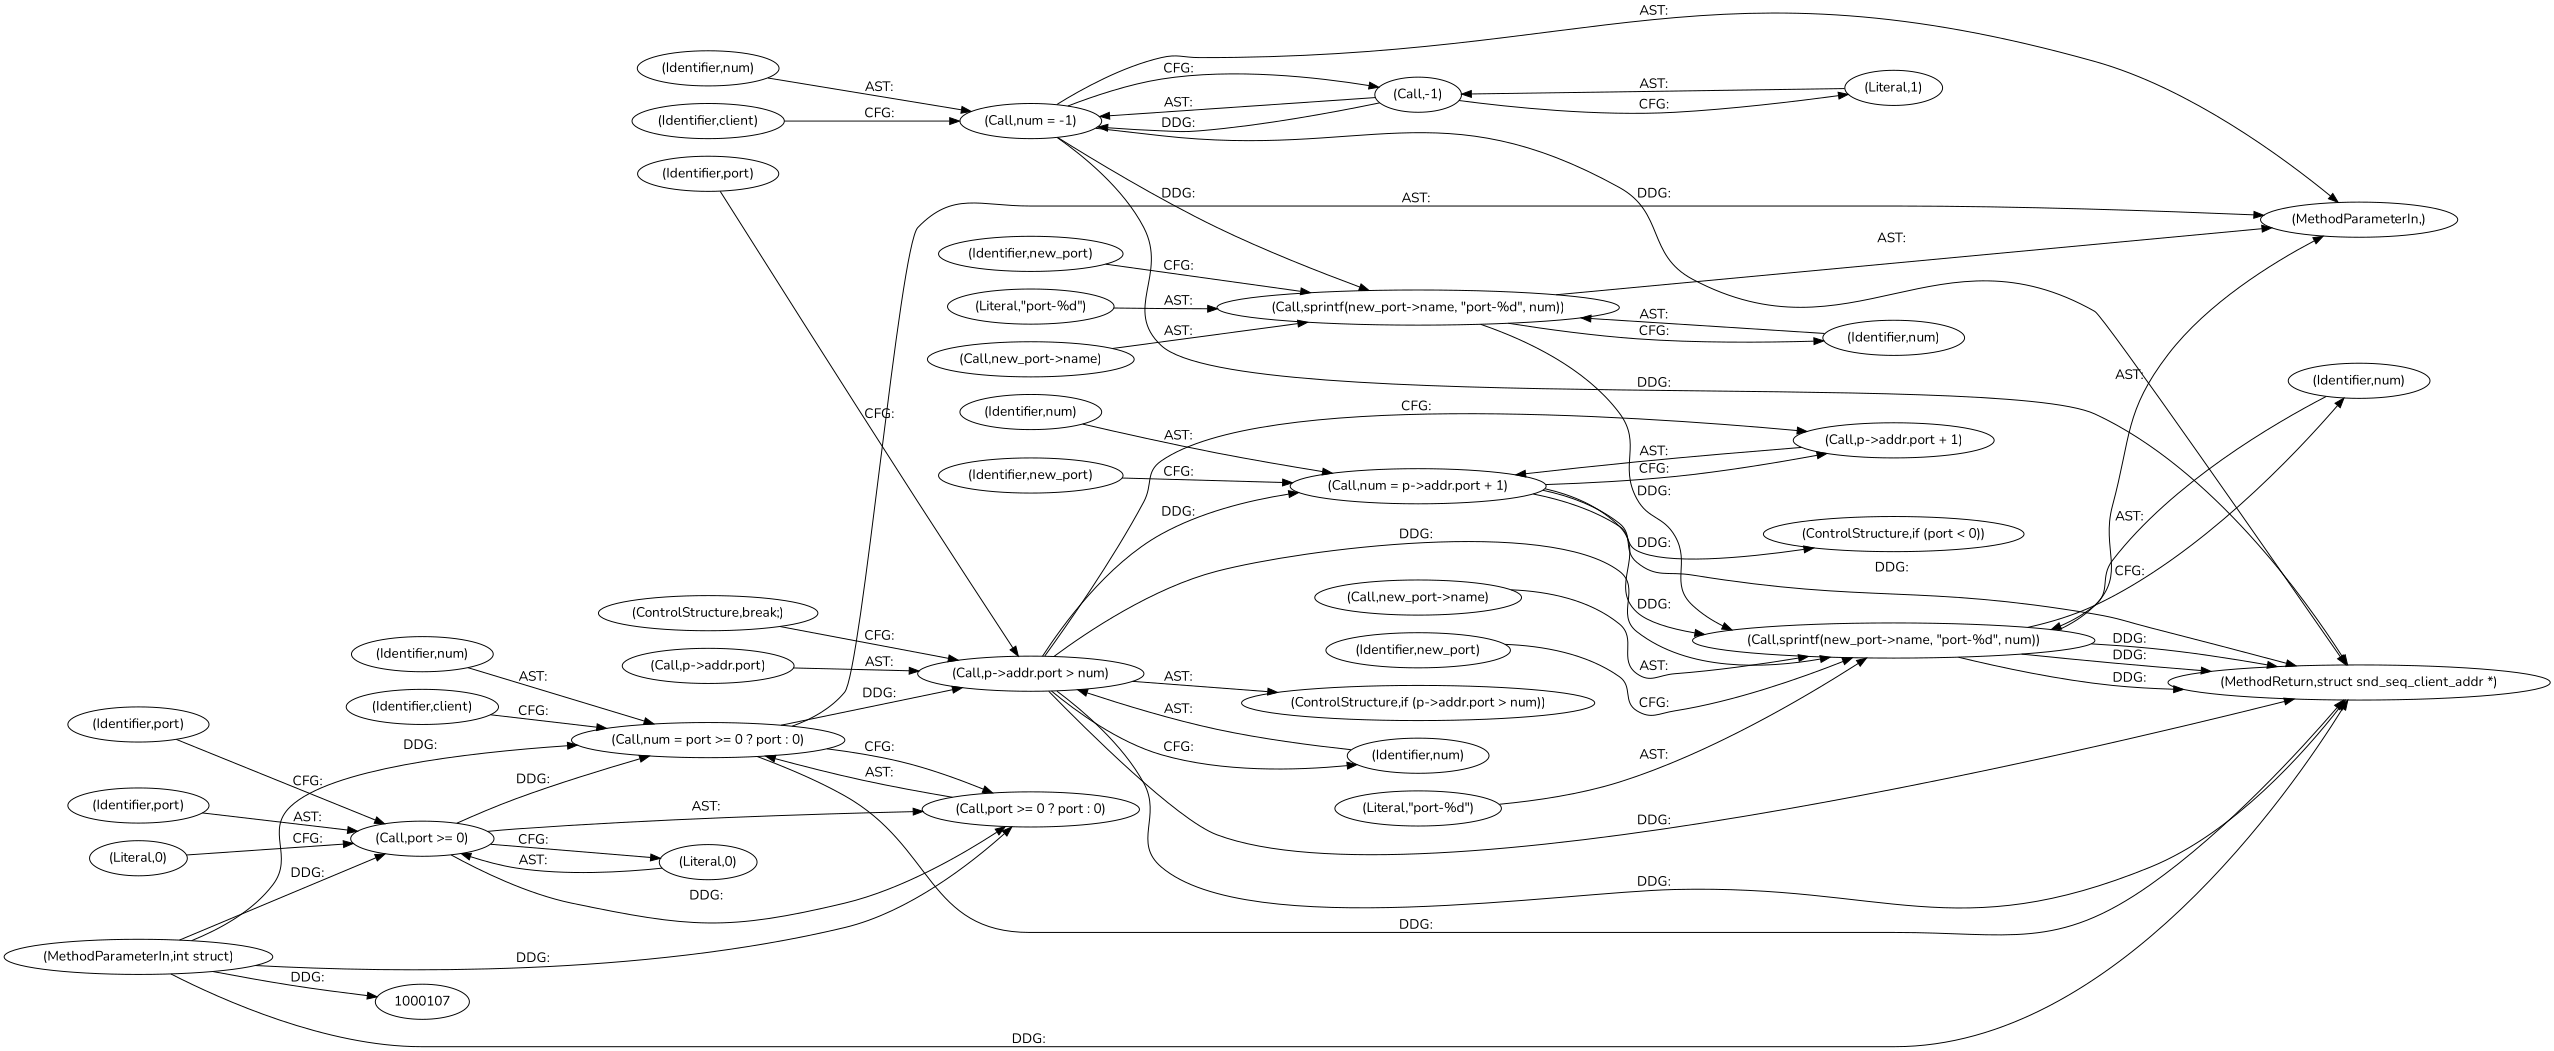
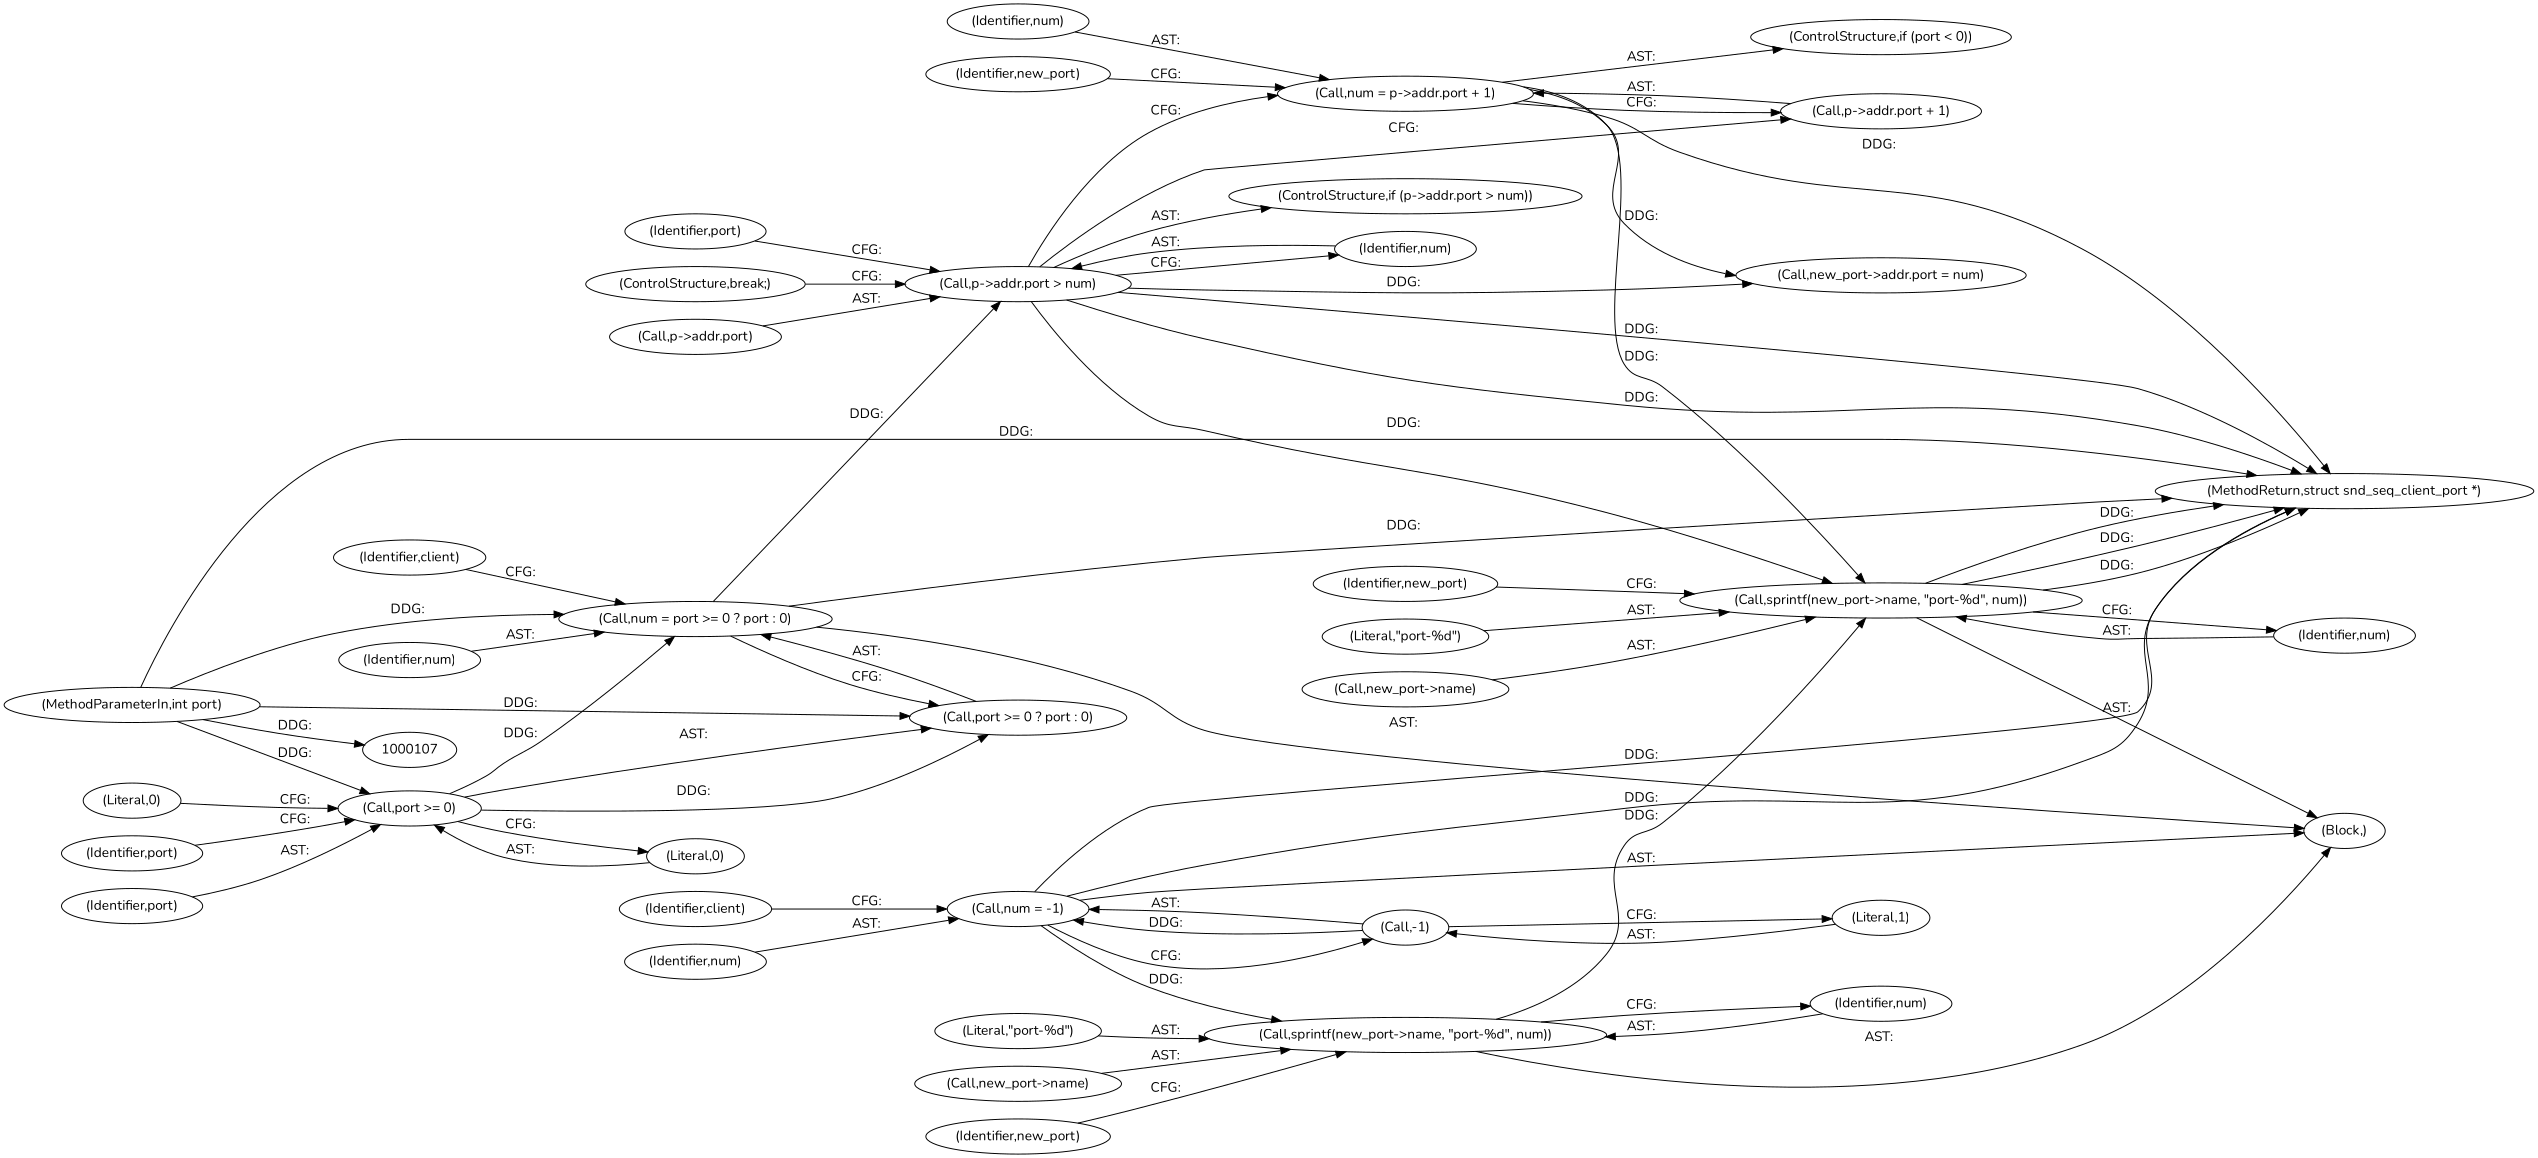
(2359, 220) -> (2345, 831)
none -> (1881, 275)
(1180, 512) -> (1168, 111)
(1656, 543) -> (1643, 57)
(2359, 682) -> (2345, 491)
(138, 957) -> (132, 705)
